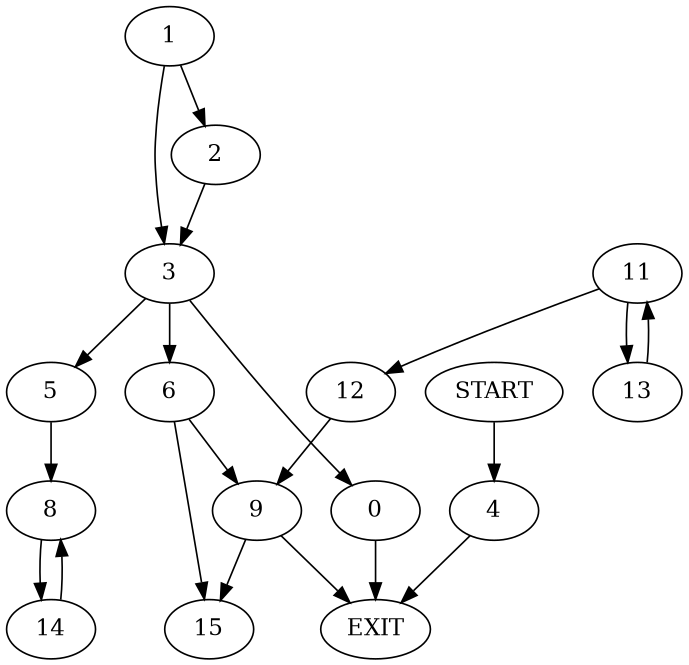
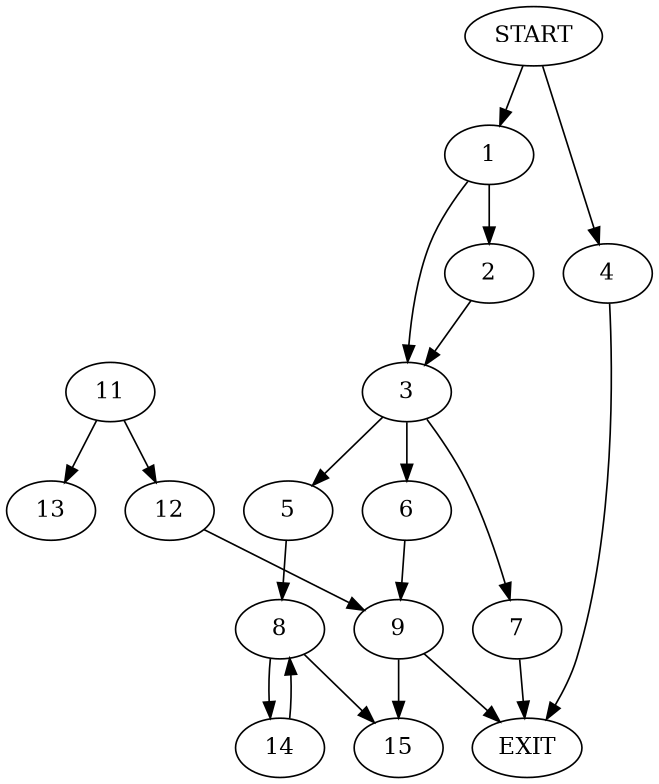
none -> (514, 88)
(648, 341) -> none
(188, 502) -> (333, 683)
(376, 511) -> (517, 629)
